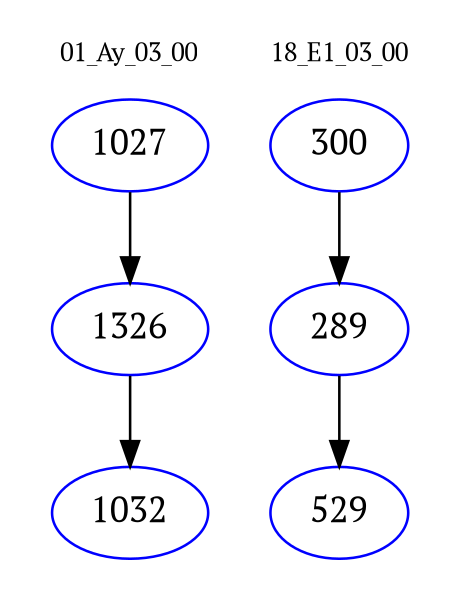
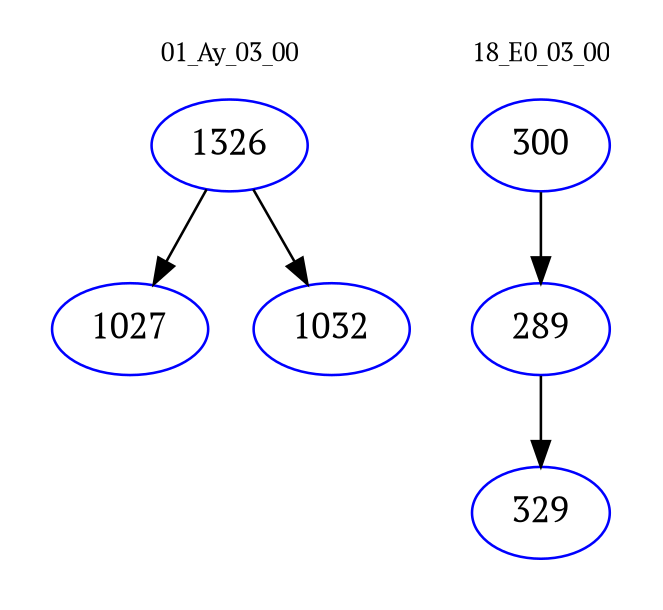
(341, 55) -> (542, 55)
(130, 225) -> (187, 225)
(339, 513) -> (541, 513)
